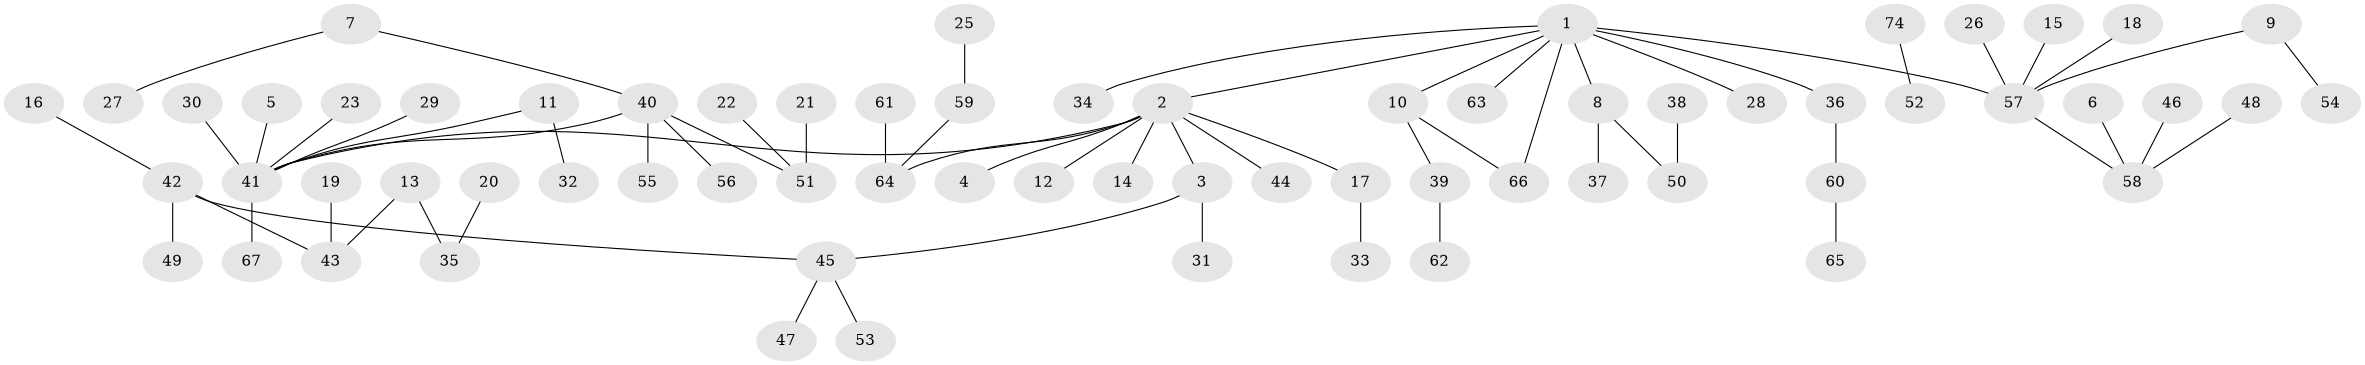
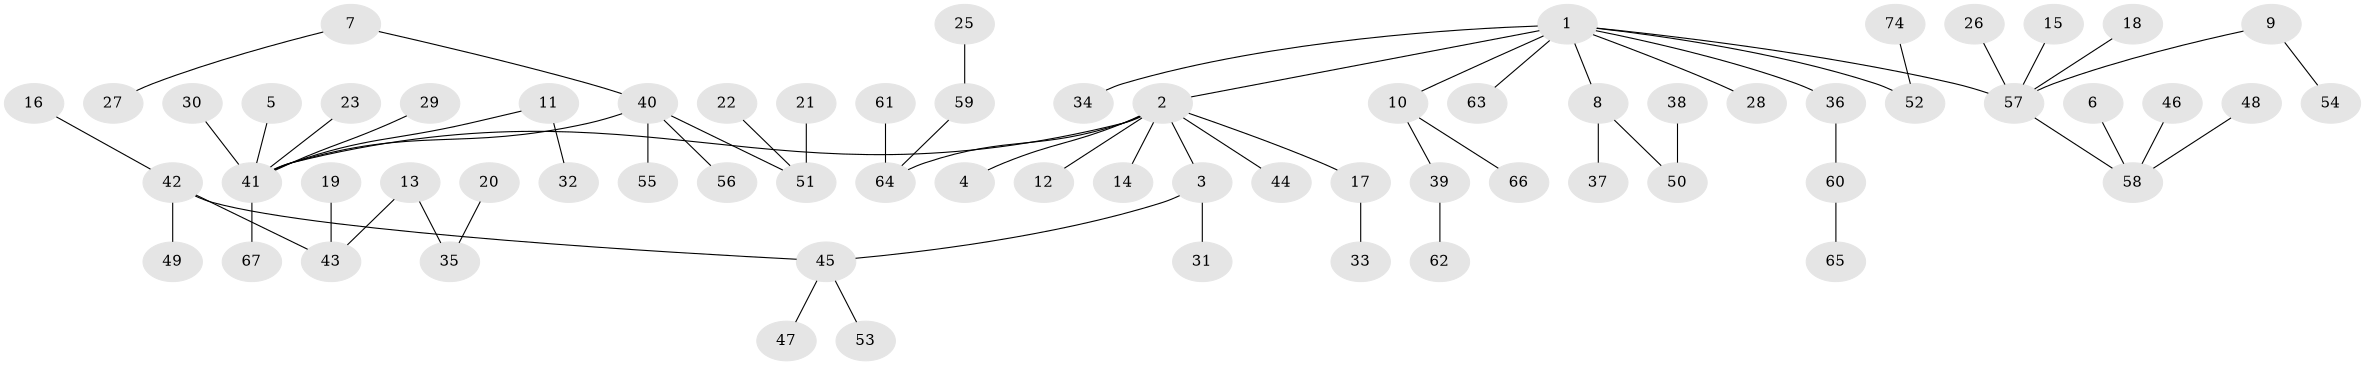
(1543, 103) -> (1776, 57)
